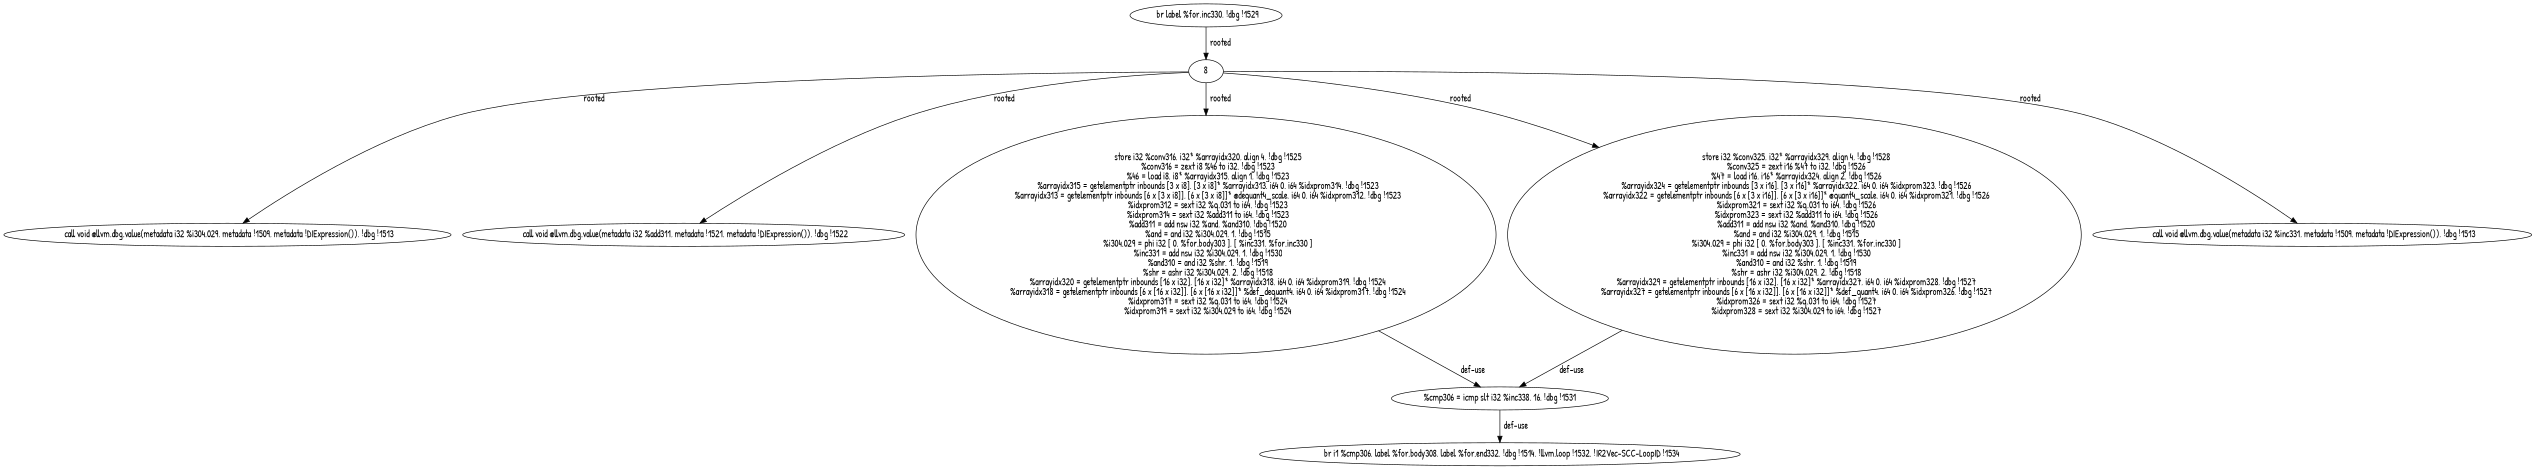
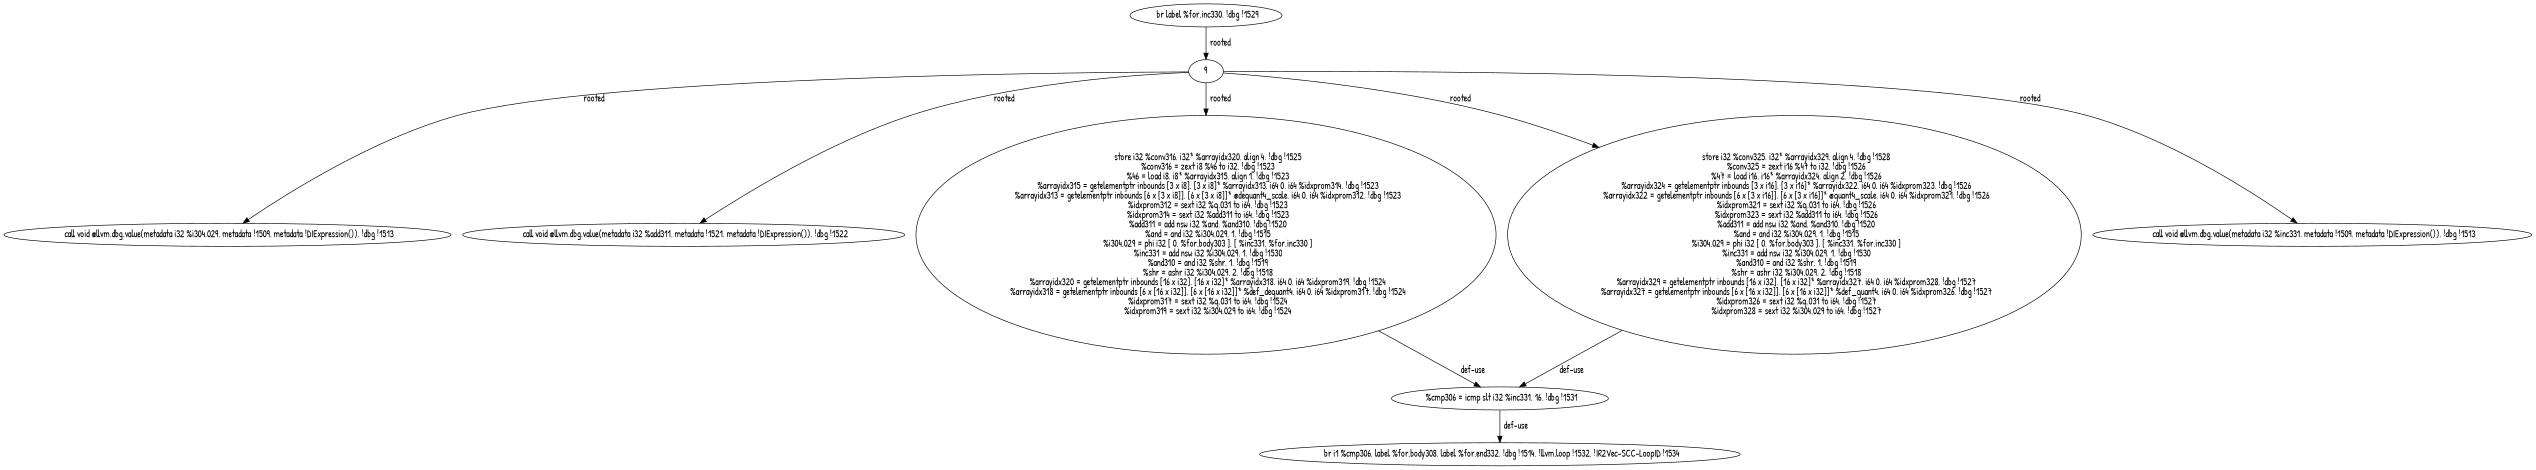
(1206, 71) -> (1206, 71)
(1500, 398) -> (1500, 398)
